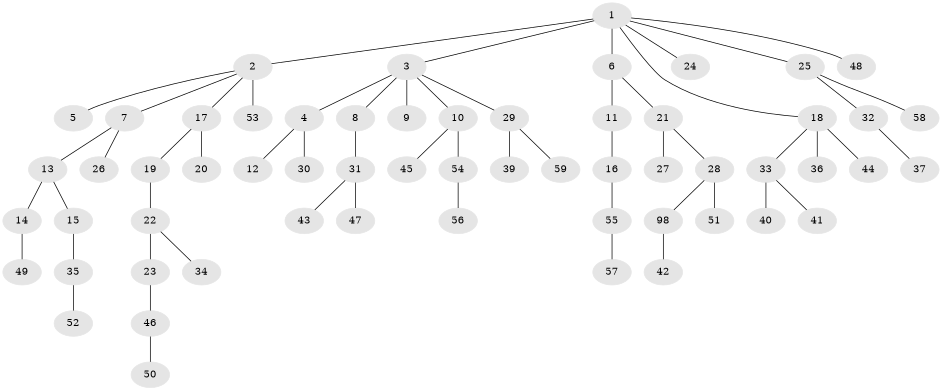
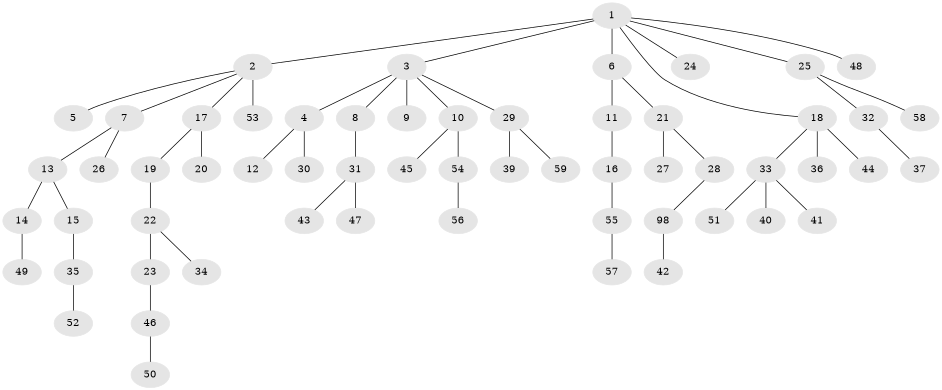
(715, 195) -> (740, 195)
